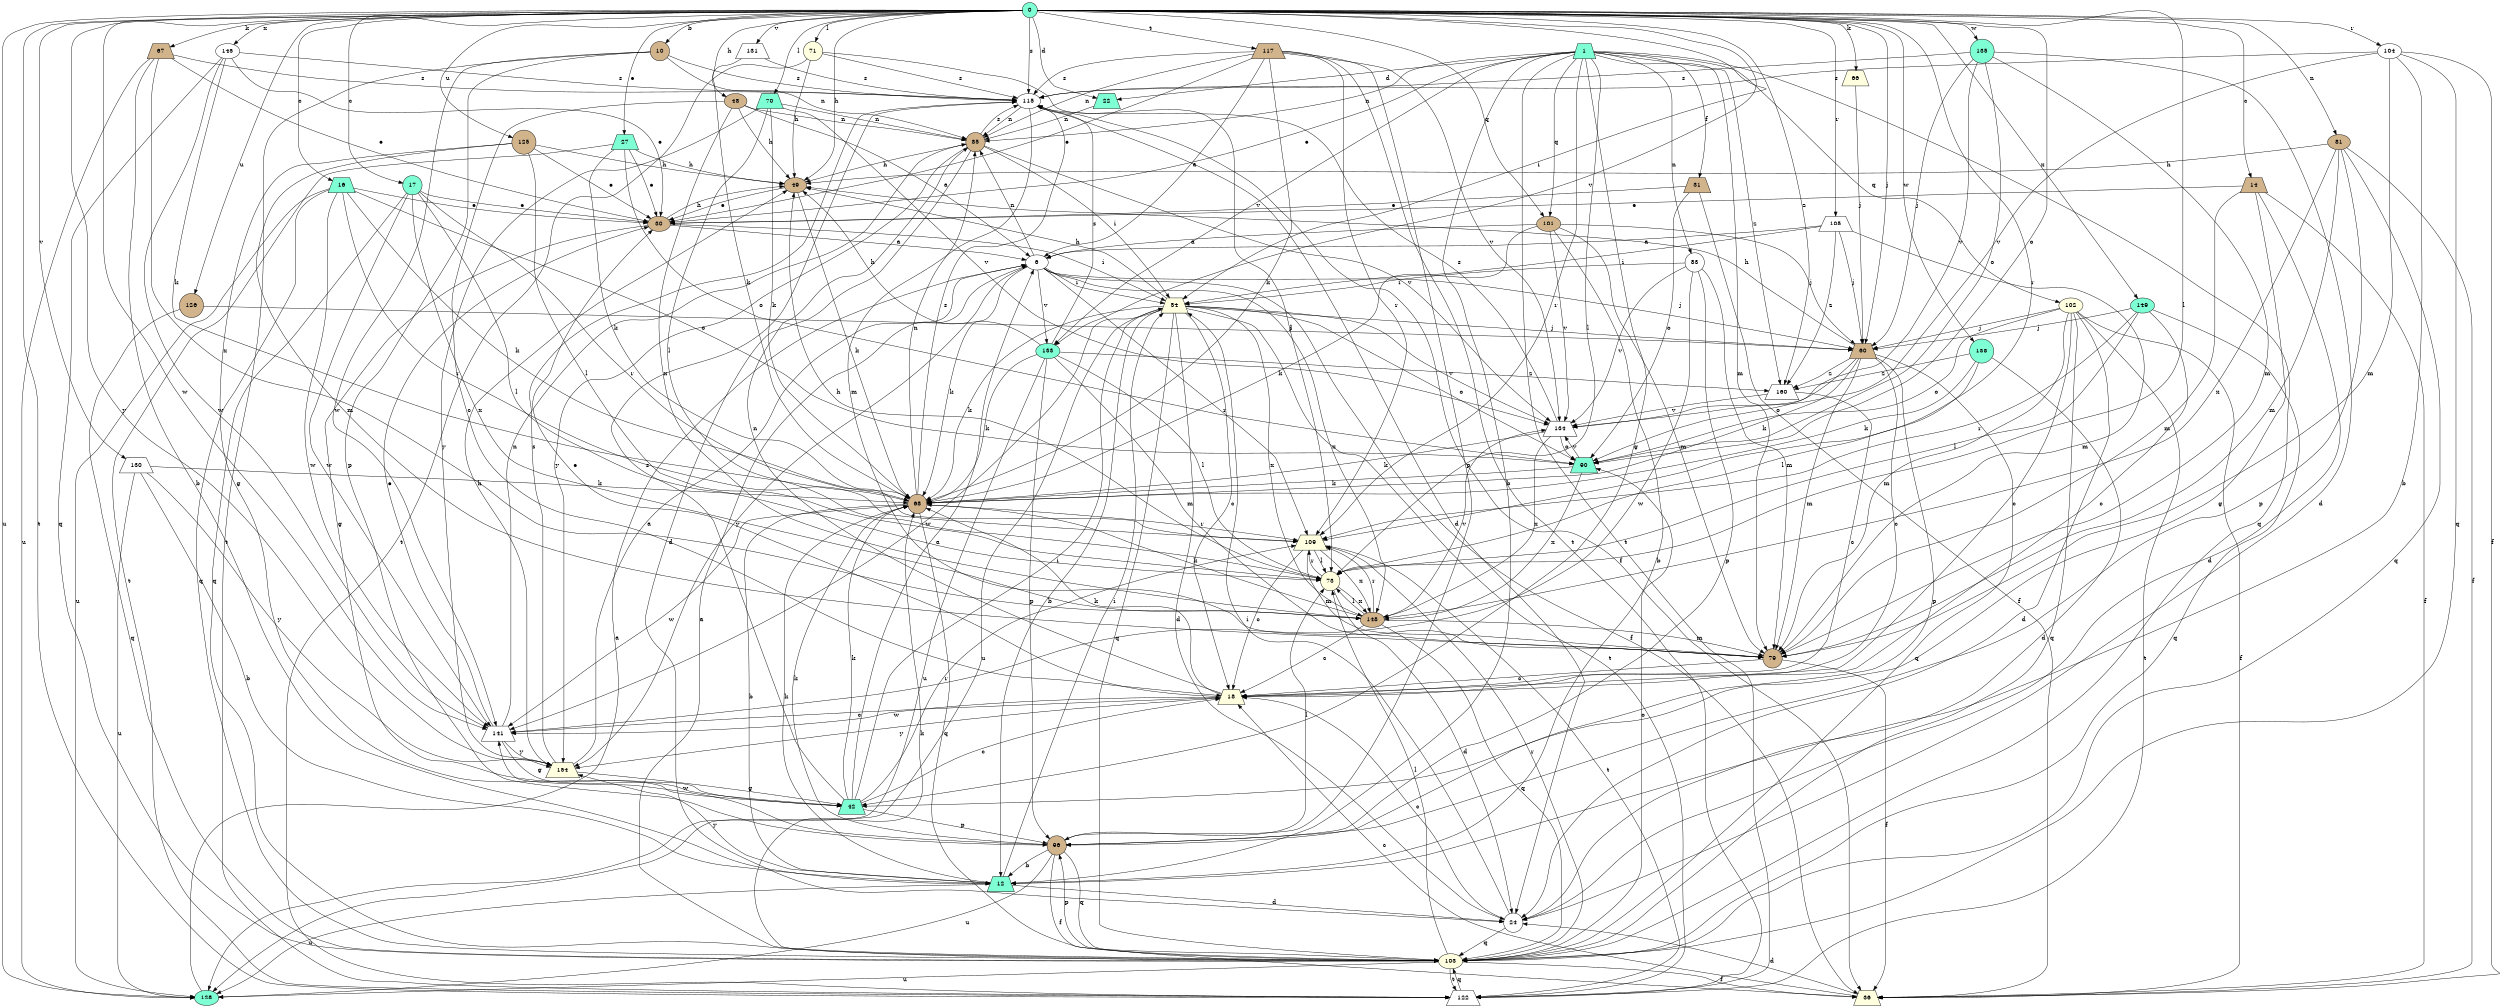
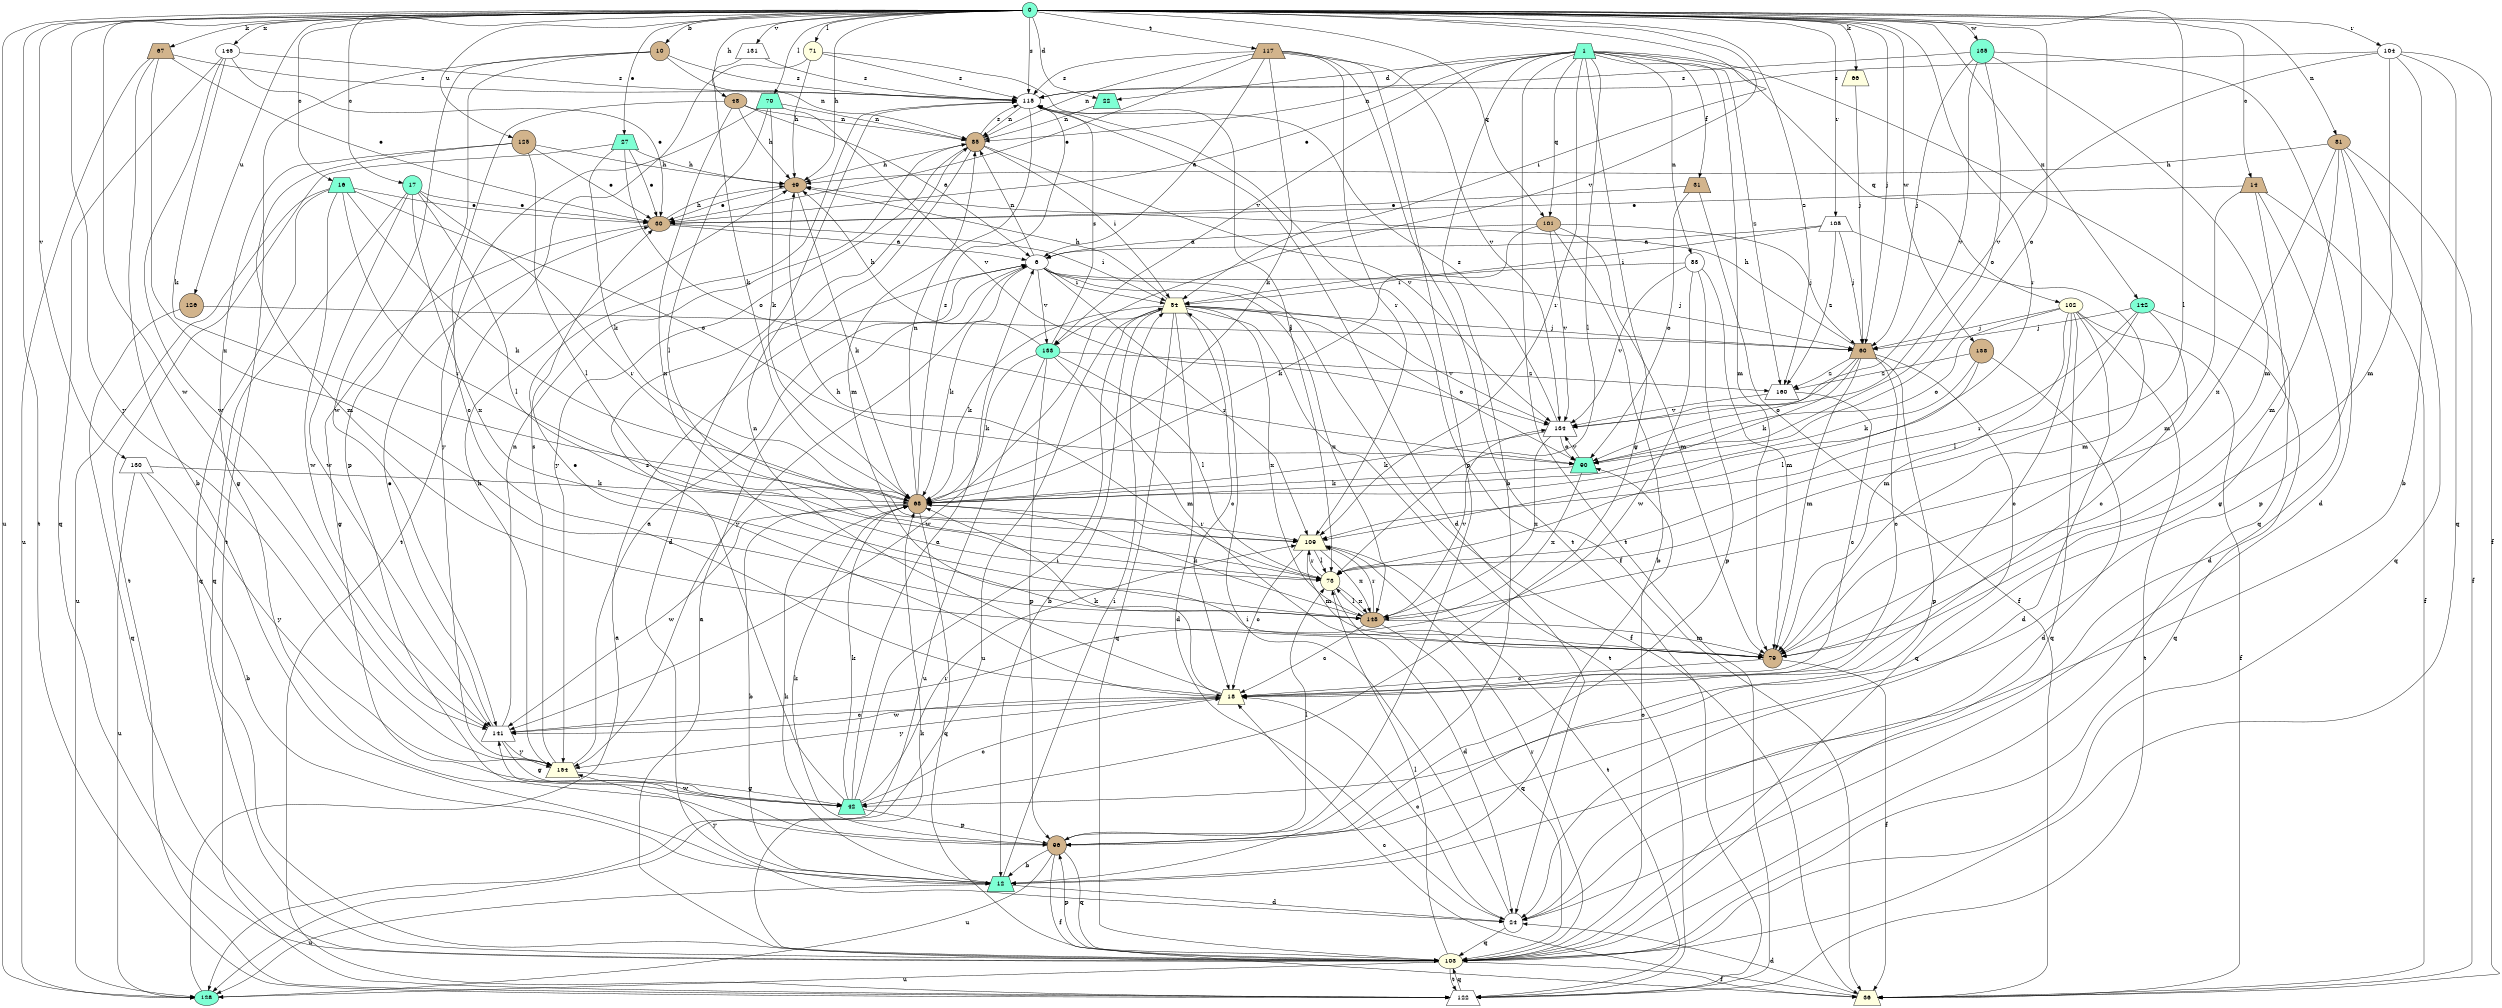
(2142, 306) -> (2142, 306)
(1982, 351) -> (1982, 351)
